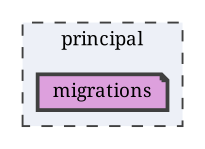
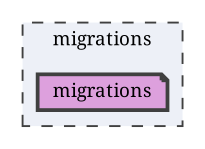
(103, 40) -> (103, 40)
